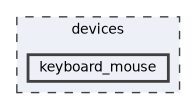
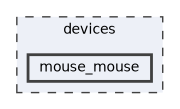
(98, 68) -> (90, 68)
